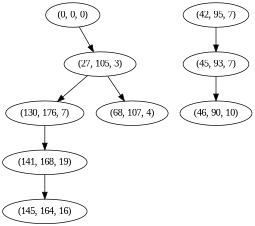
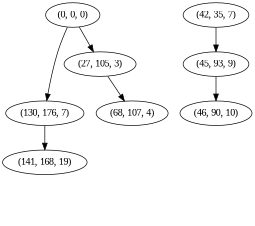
(216, 15) -> (216, 15)
(216, 64) -> (216, 64)
(75, 86) -> (55, 60)
(45, 211) -> none
